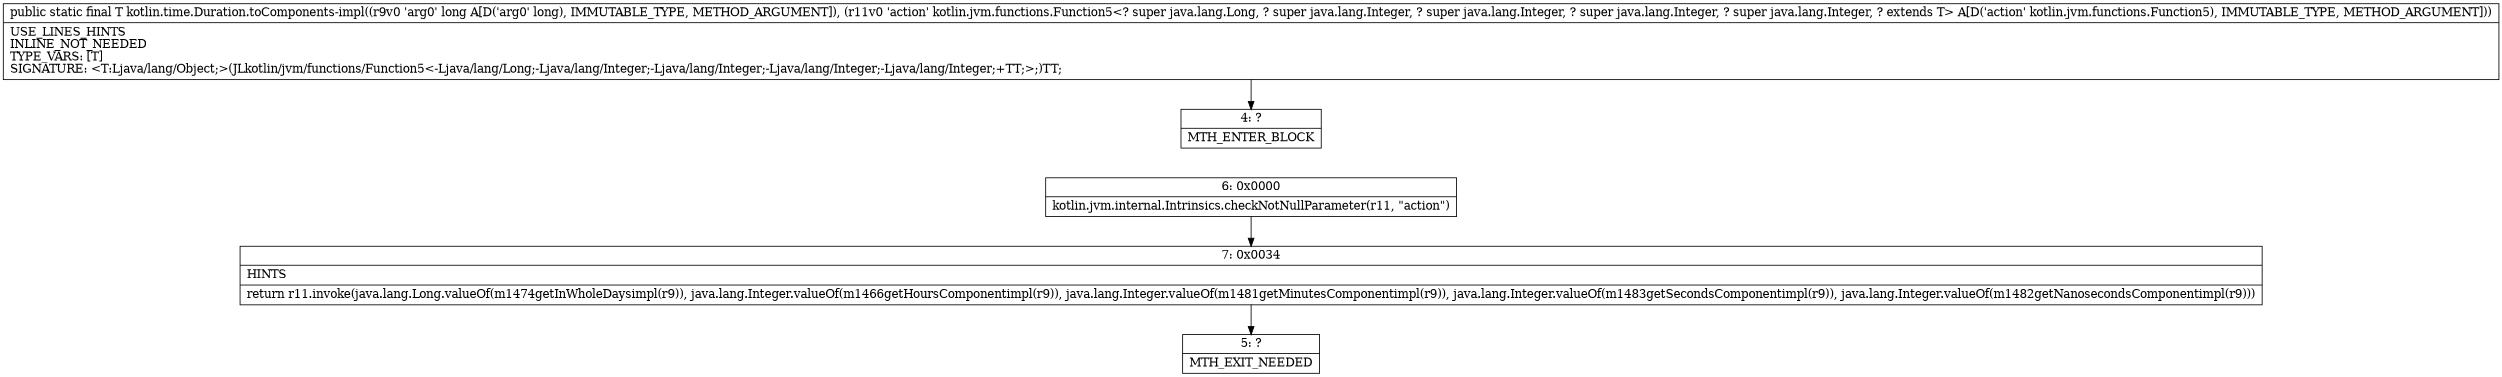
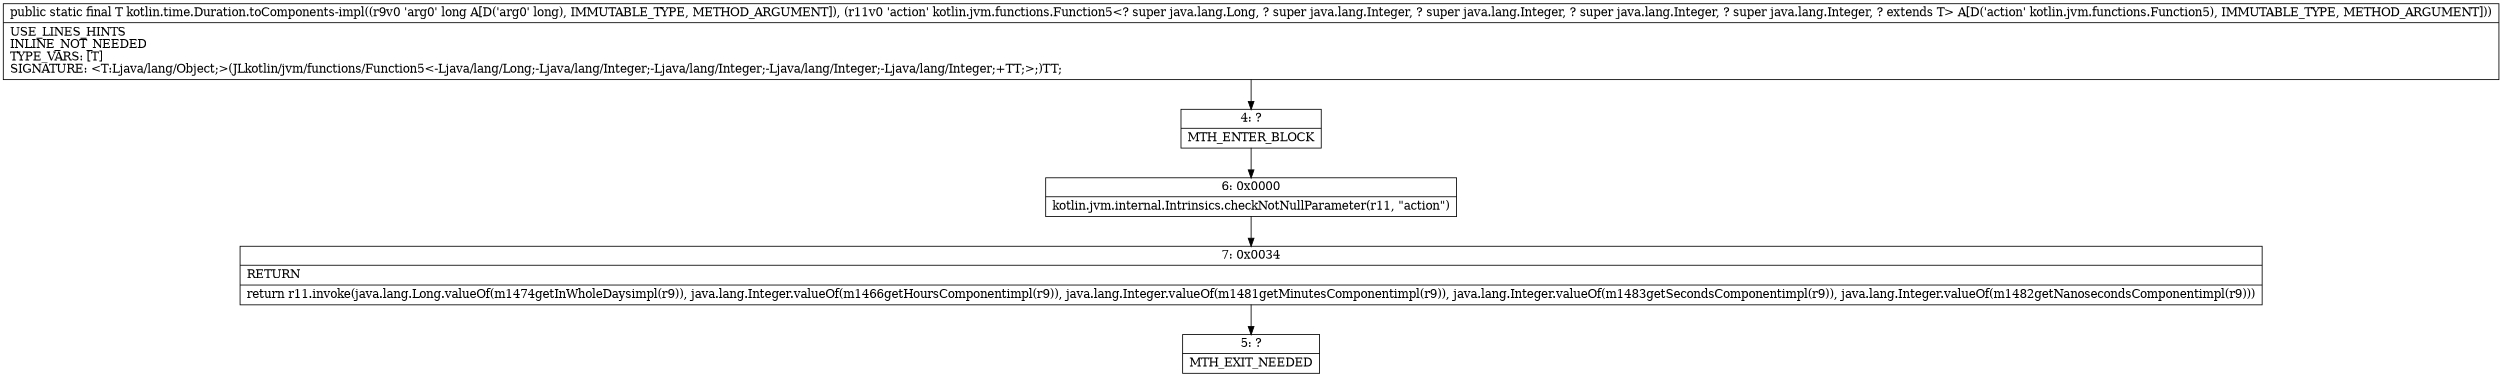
none -> (1251, 159)
(267, 275) -> (273, 275)
